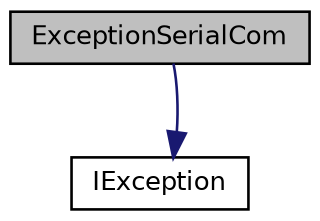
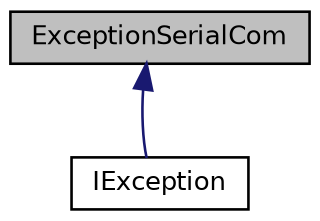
(177, 98) -> (143, 124)
